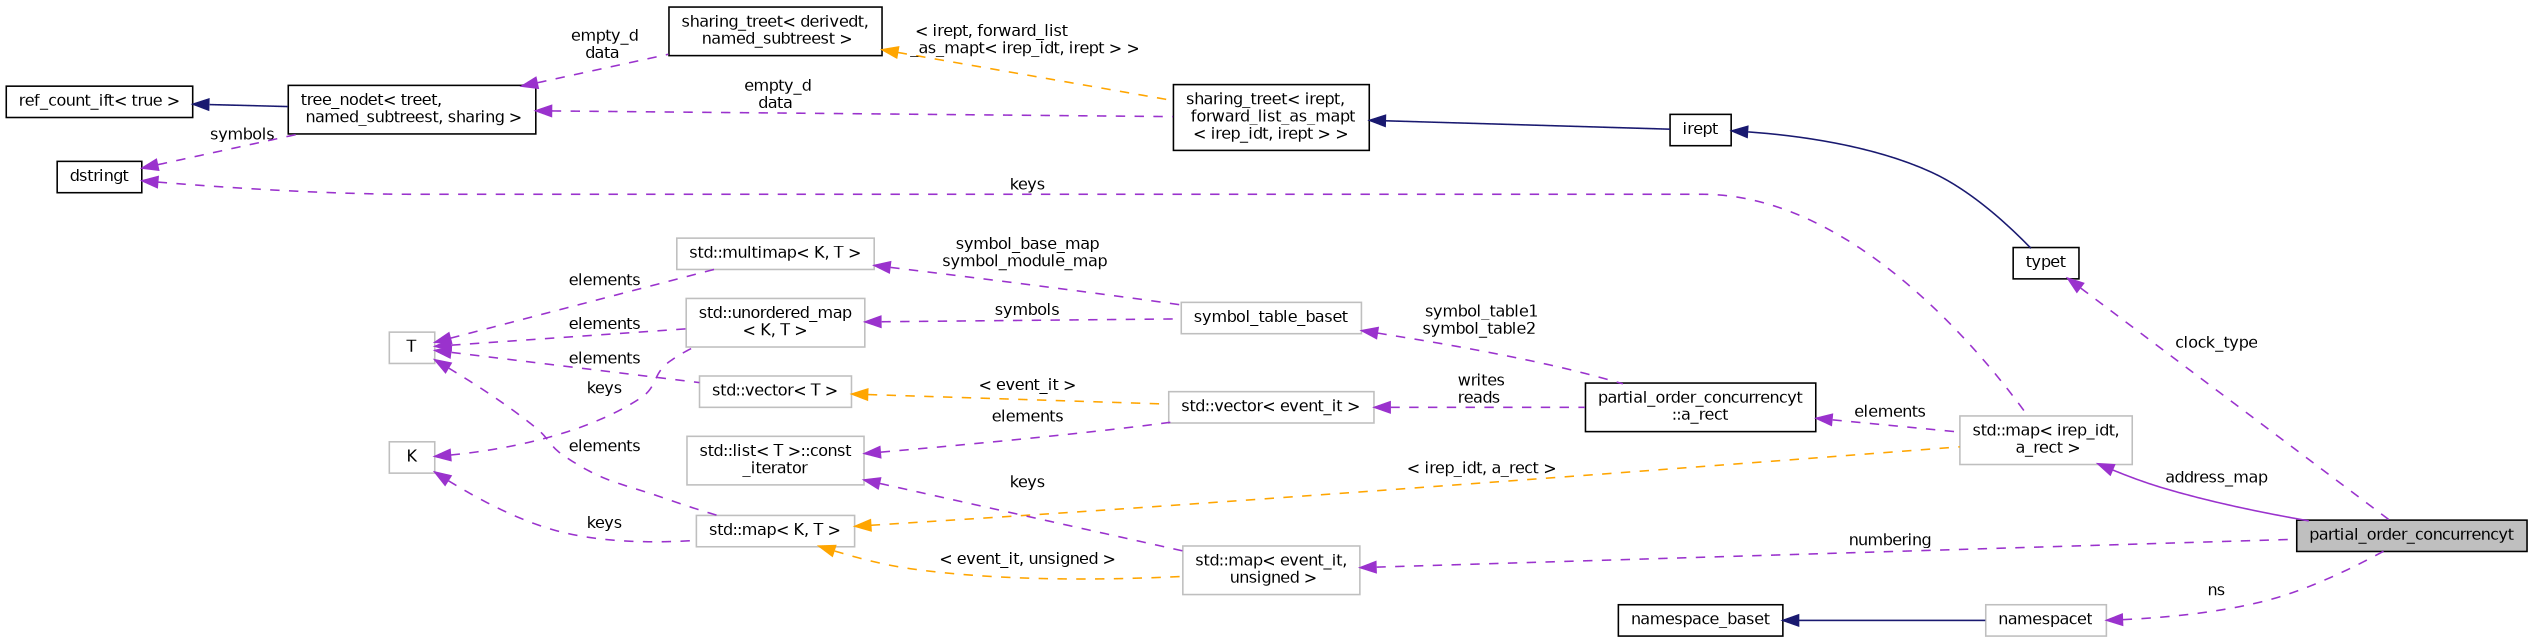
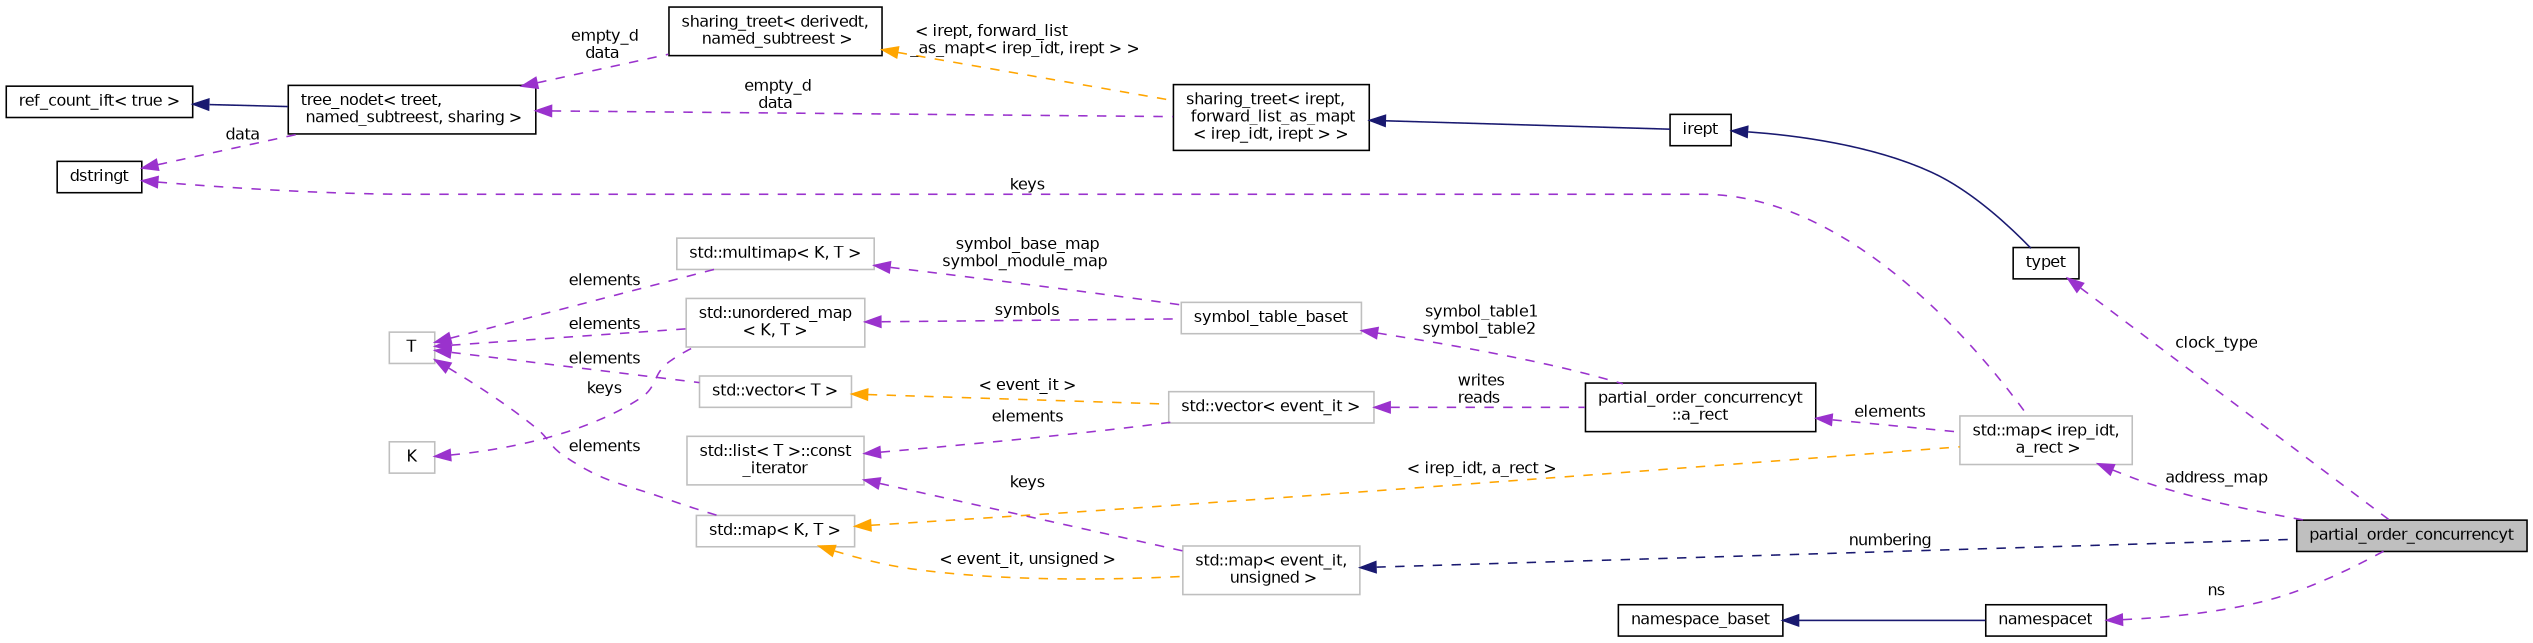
(240, 136) -> (240, 136)
(2209, 500) -> (2209, 500)
(567, 533) -> none
(1836, 553) -> (1836, 553)
(2046, 620) -> (2046, 620)
